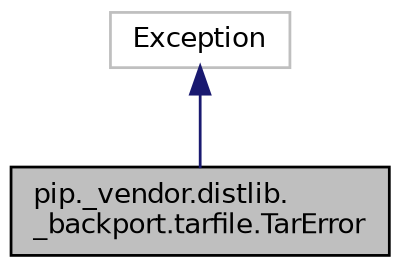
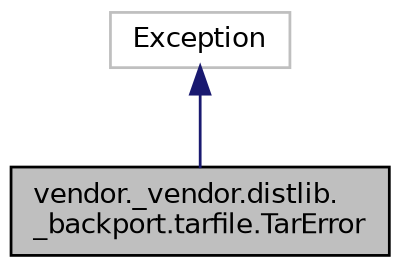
(200, 211) -> (200, 211)
